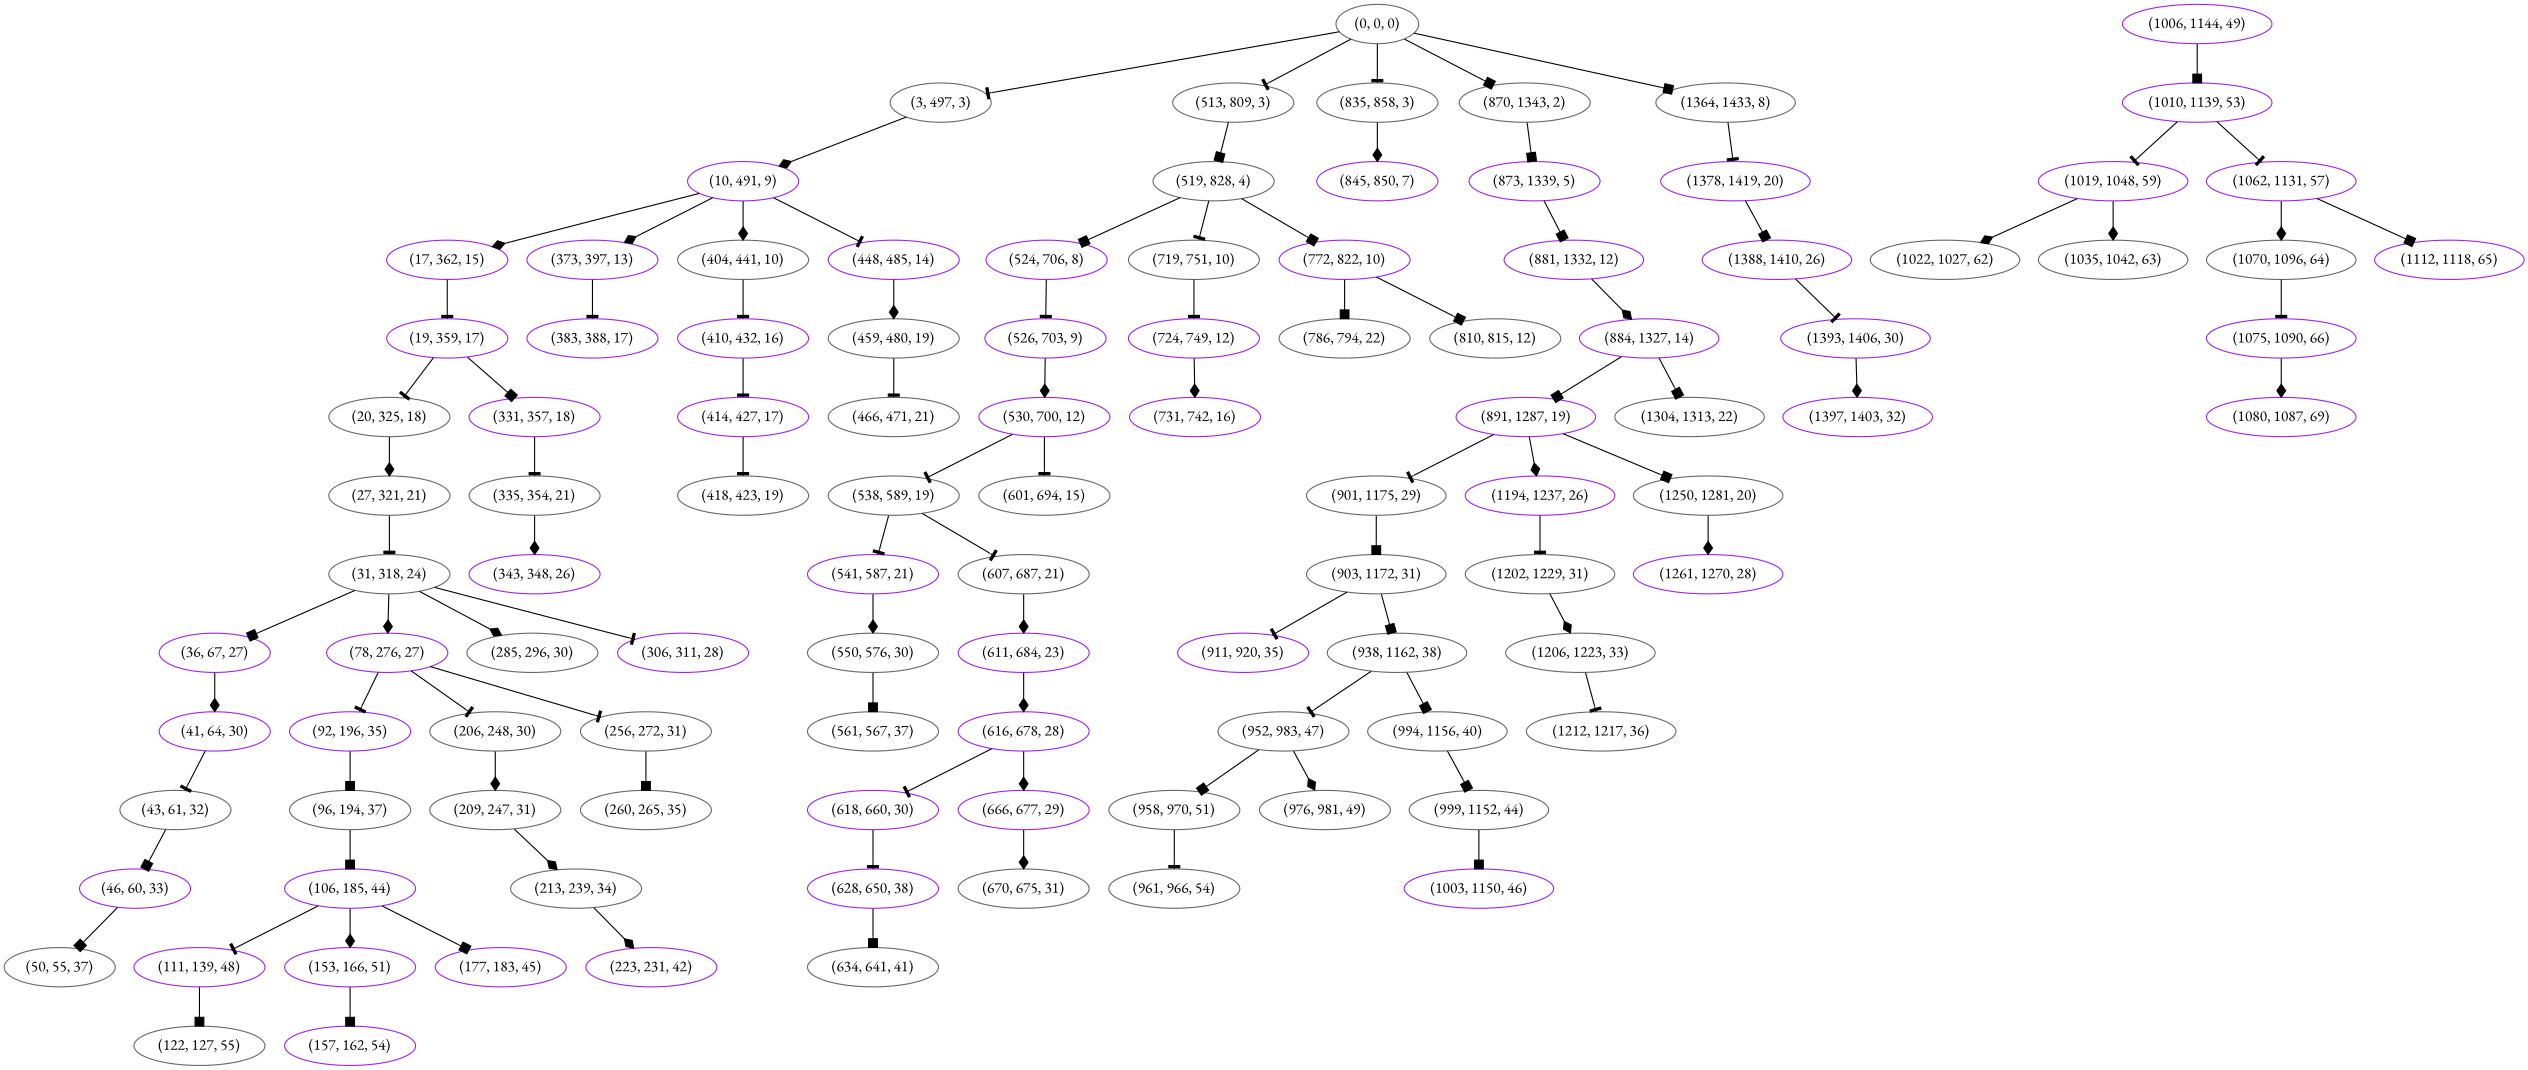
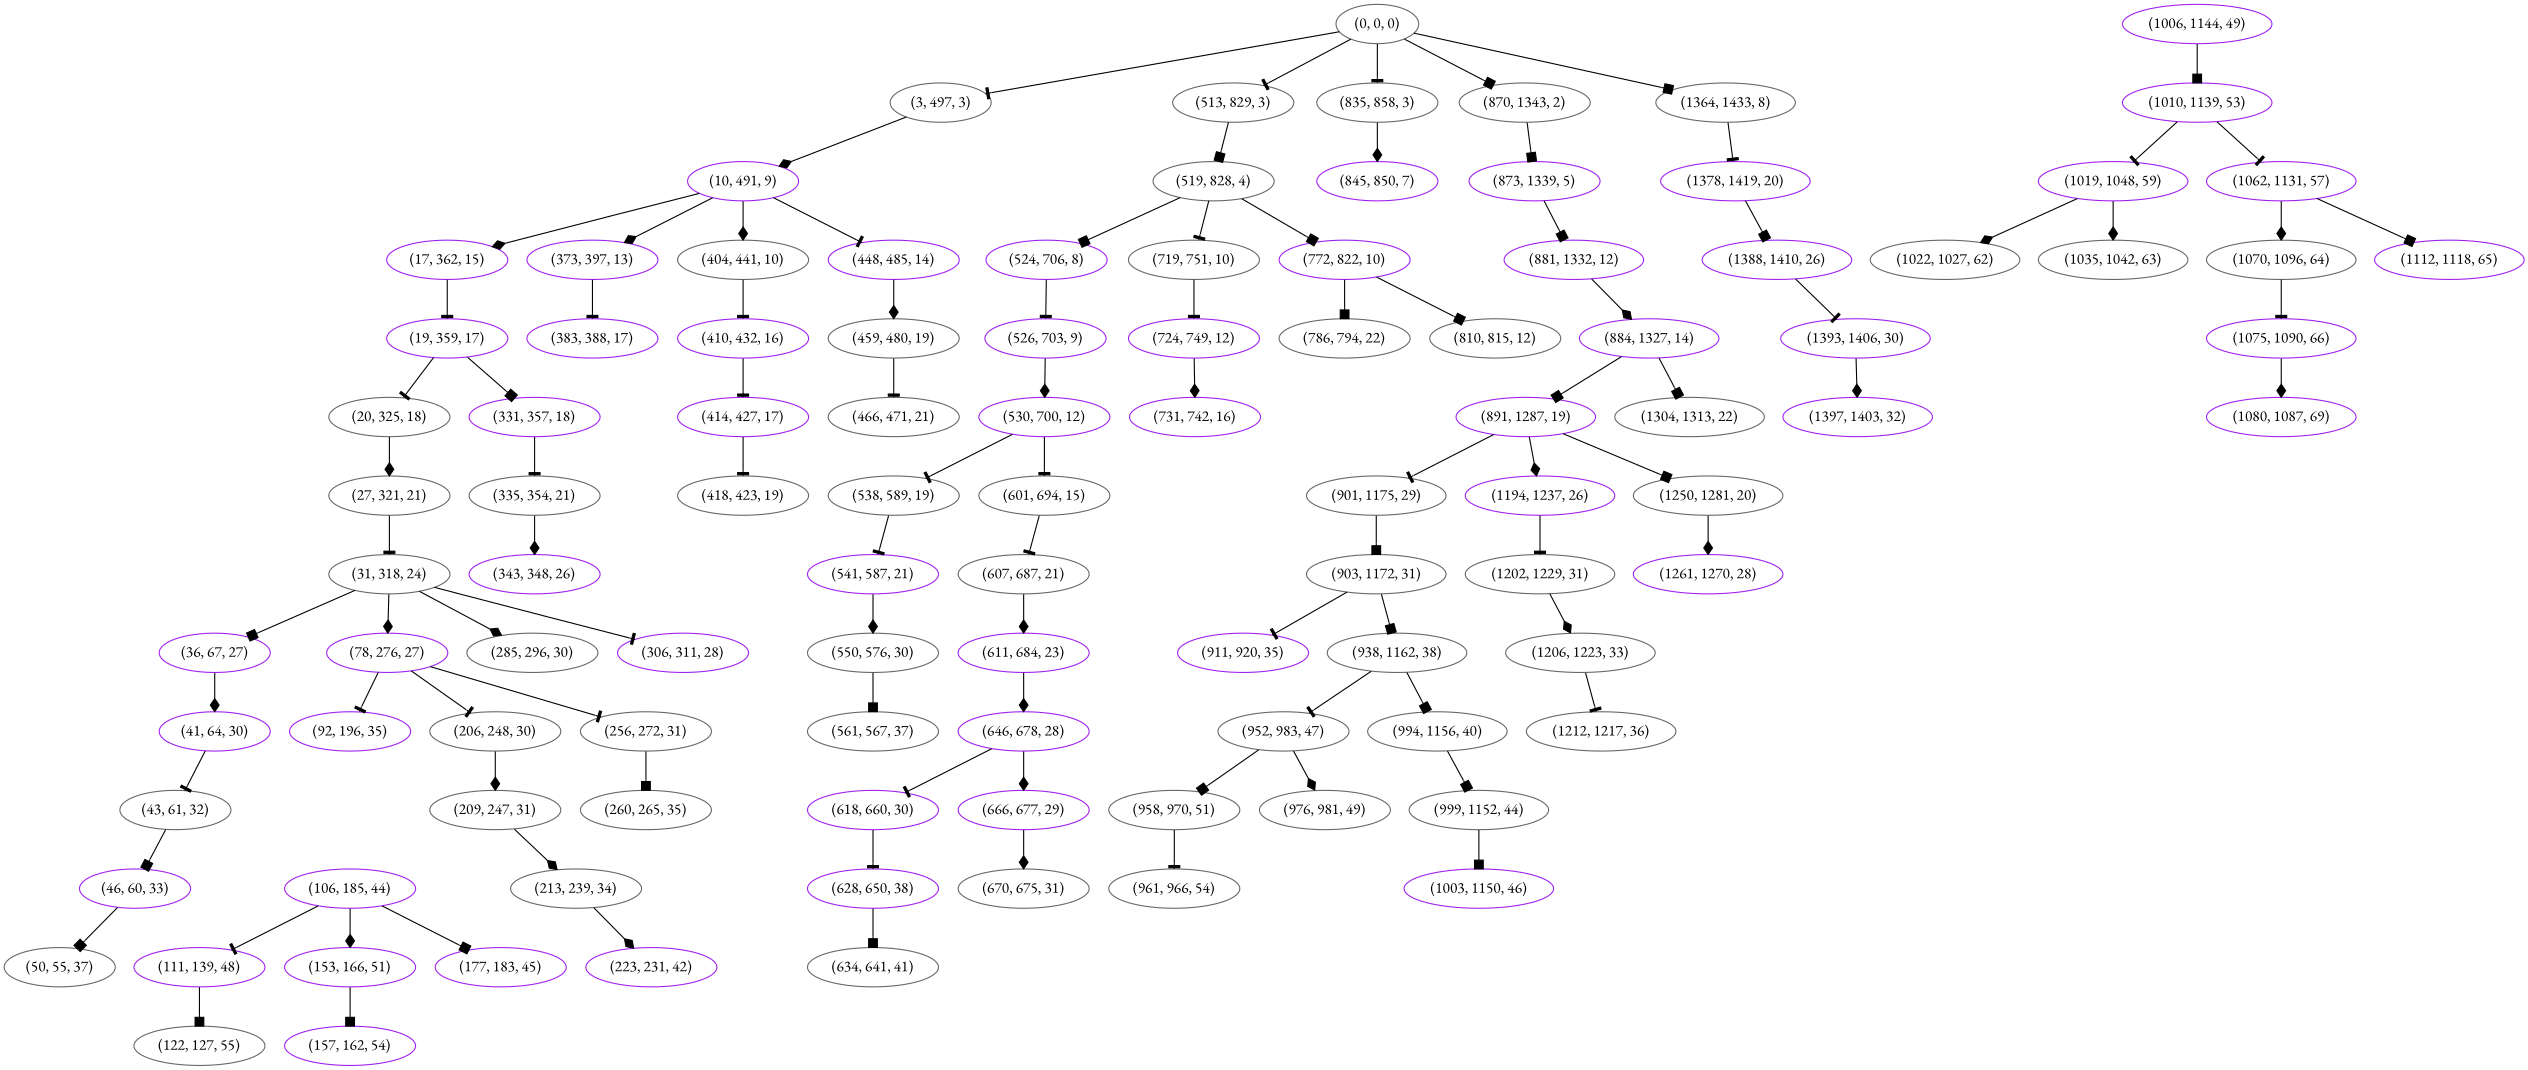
(1233, 103) -> (1233, 103)
(956, 533) -> (1035, 532)
(1024, 731) -> (1024, 731)
(350, 810) -> none
